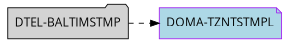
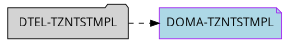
(68, 23) -> (68, 23)
